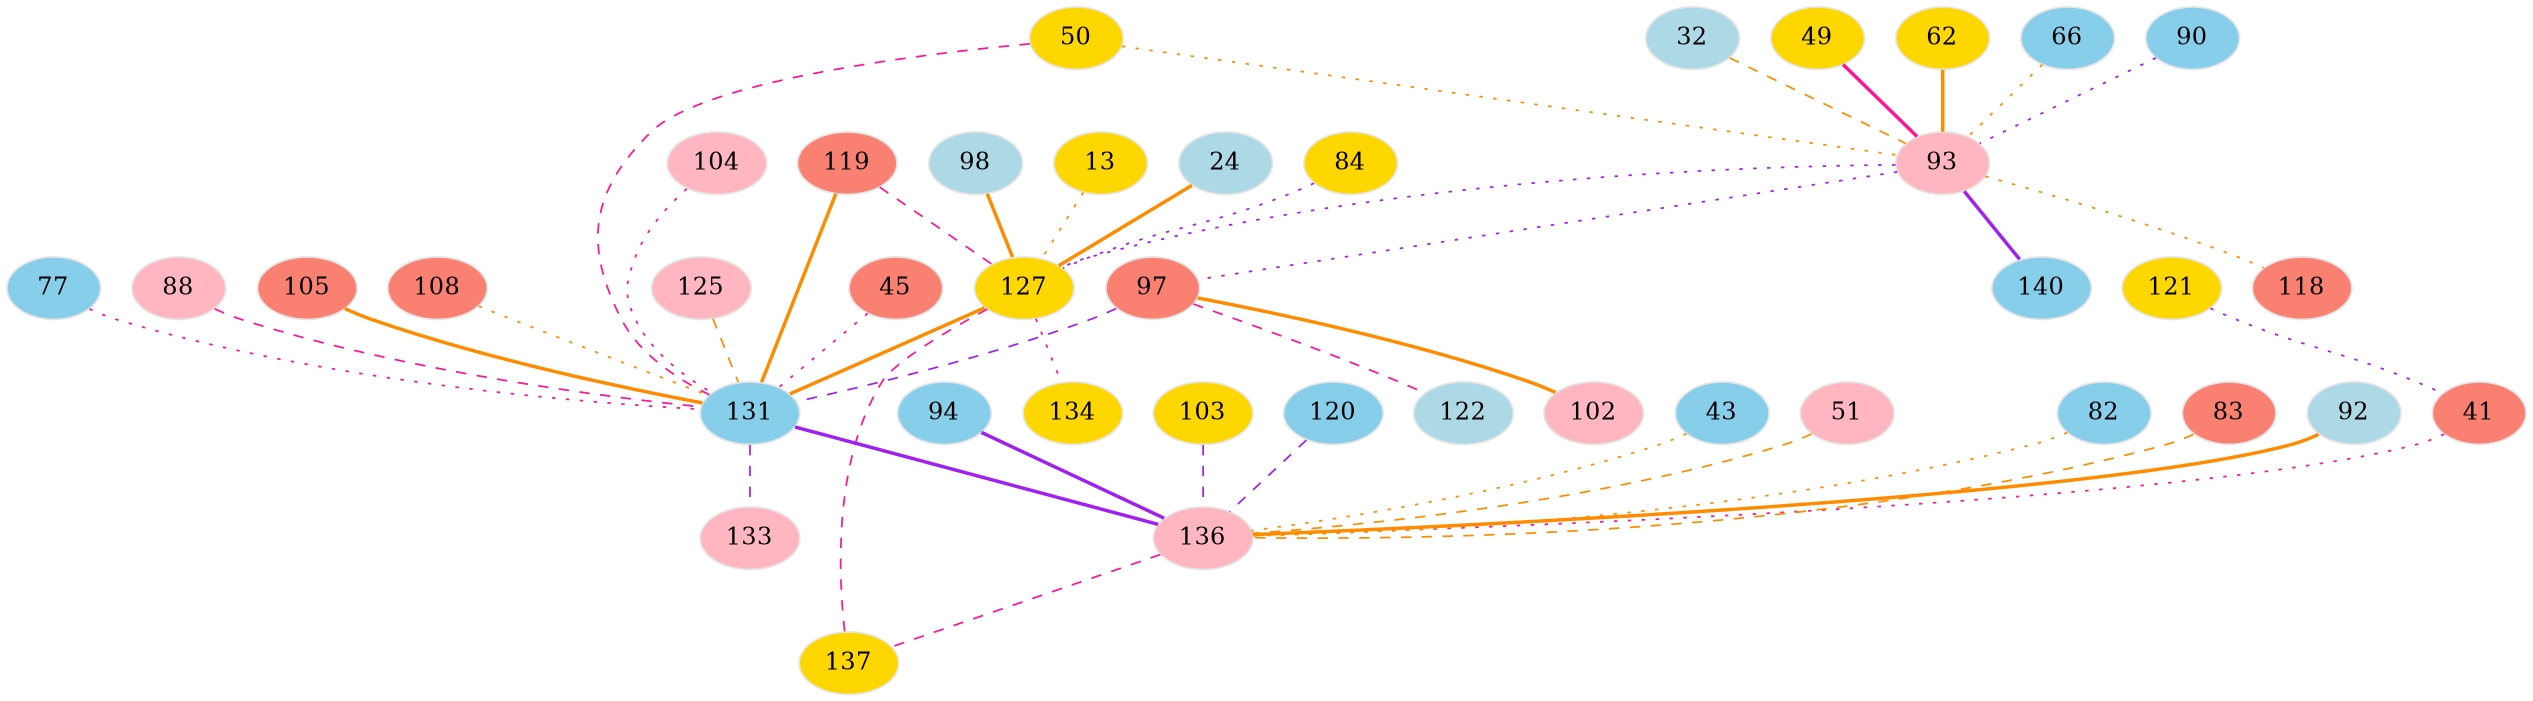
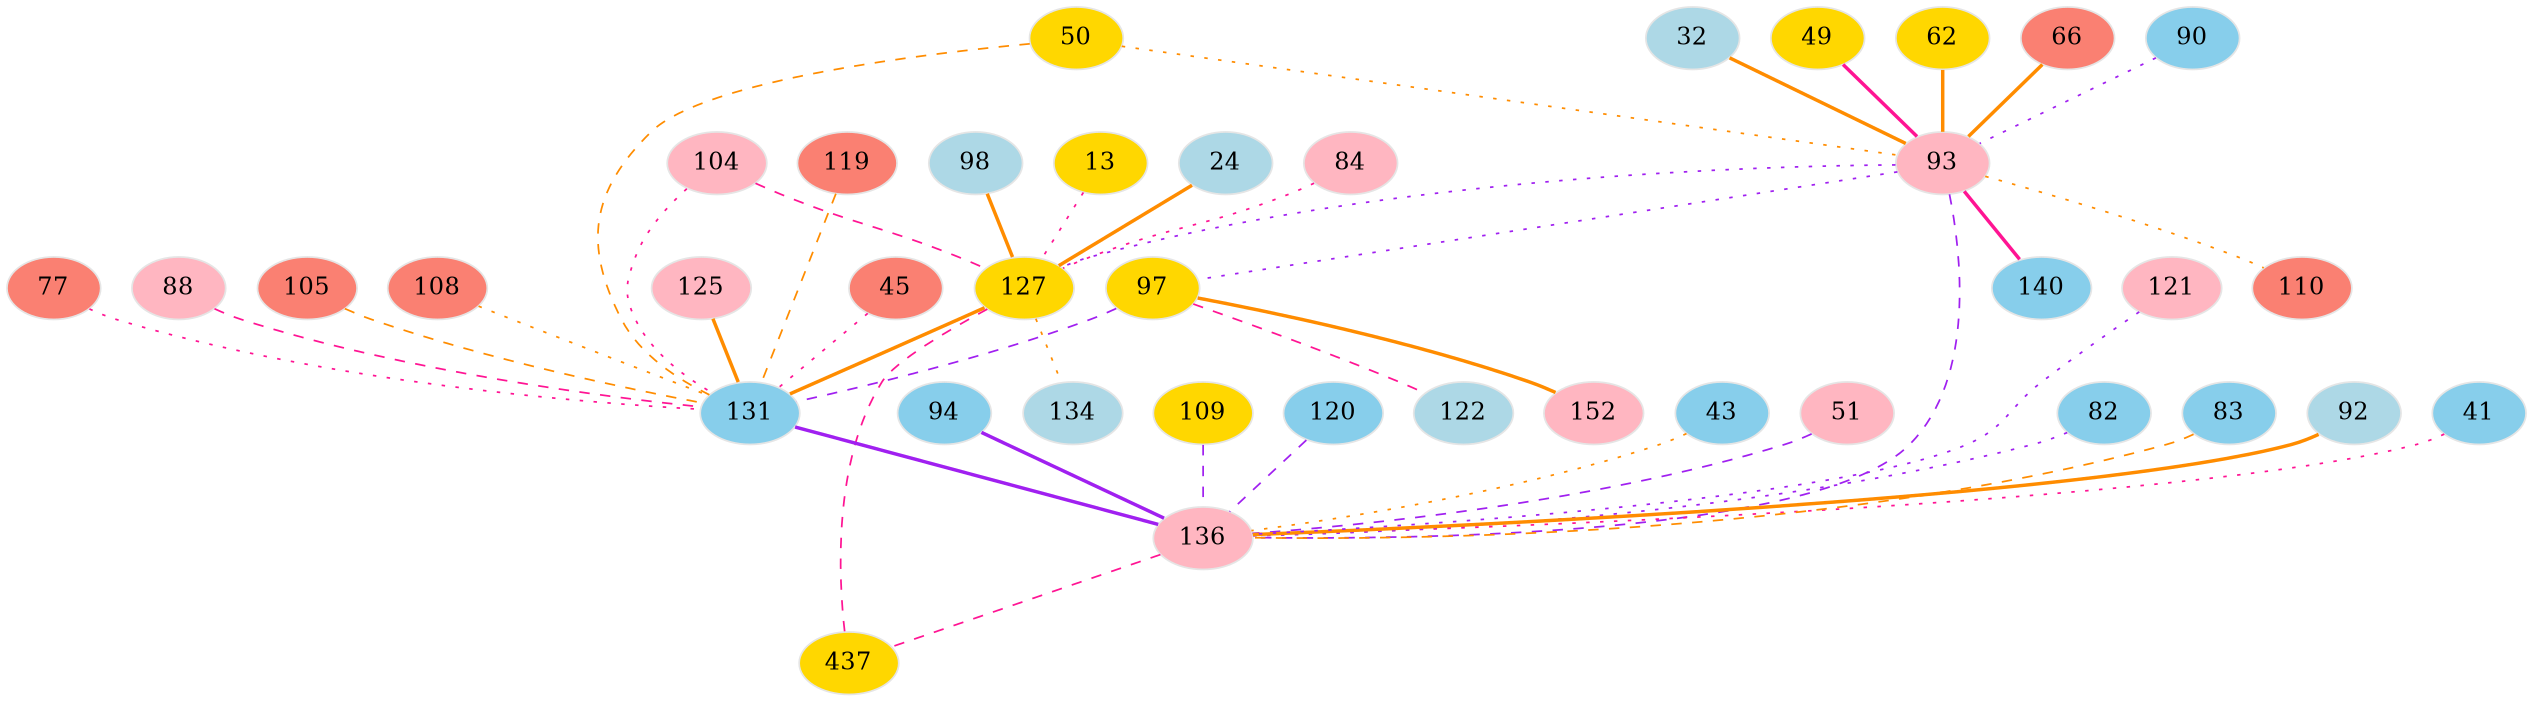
(2068, 38) -> (2068, 38)
(1818, 101) -> (1818, 101)
(2005, 101) -> (2005, 101)
(679, 113) -> (679, 113)
(1351, 163) -> (1351, 163)
(1233, 214) -> (1233, 214)
(1063, 225) -> (1063, 225)
(1992, 225) -> (1992, 225)
(936, 226) -> (870, 226)
(54, 288) -> (54, 288)
(799, 288) -> (799, 288)
(1153, 288) -> (1153, 288)
(2172, 288) -> (2172, 288)
(2302, 288) -> (2302, 288)
(726, 350) -> (726, 350)
(1048, 350) -> (1048, 350)
(2326, 351) -> (1929, 457)
(522, 363) -> (522, 363)
(1073, 413) -> (1073, 413)
(1203, 413) -> (1203, 413)
(1594, 413) -> (1594, 413)
(2229, 413) -> (2229, 413)
(2479, 413) -> (2479, 413)
none -> (1895, 454)
(1765, 495) -> (1663, 508)
(1535, 500) -> (1535, 500)
(750, 538) -> none
(849, 663) -> (849, 663)
